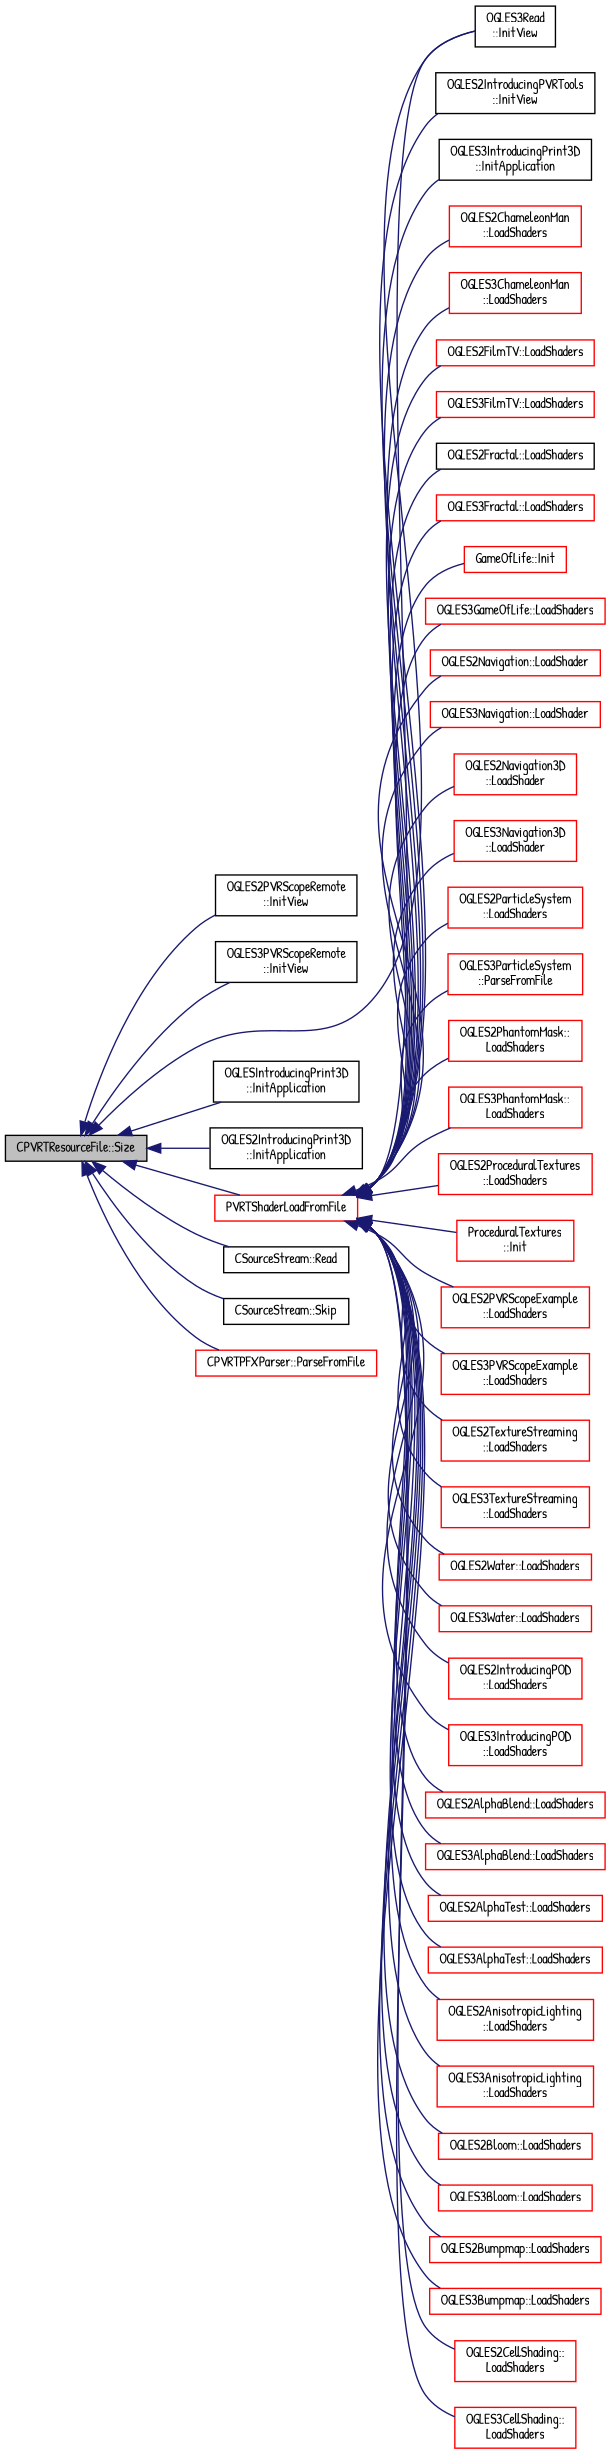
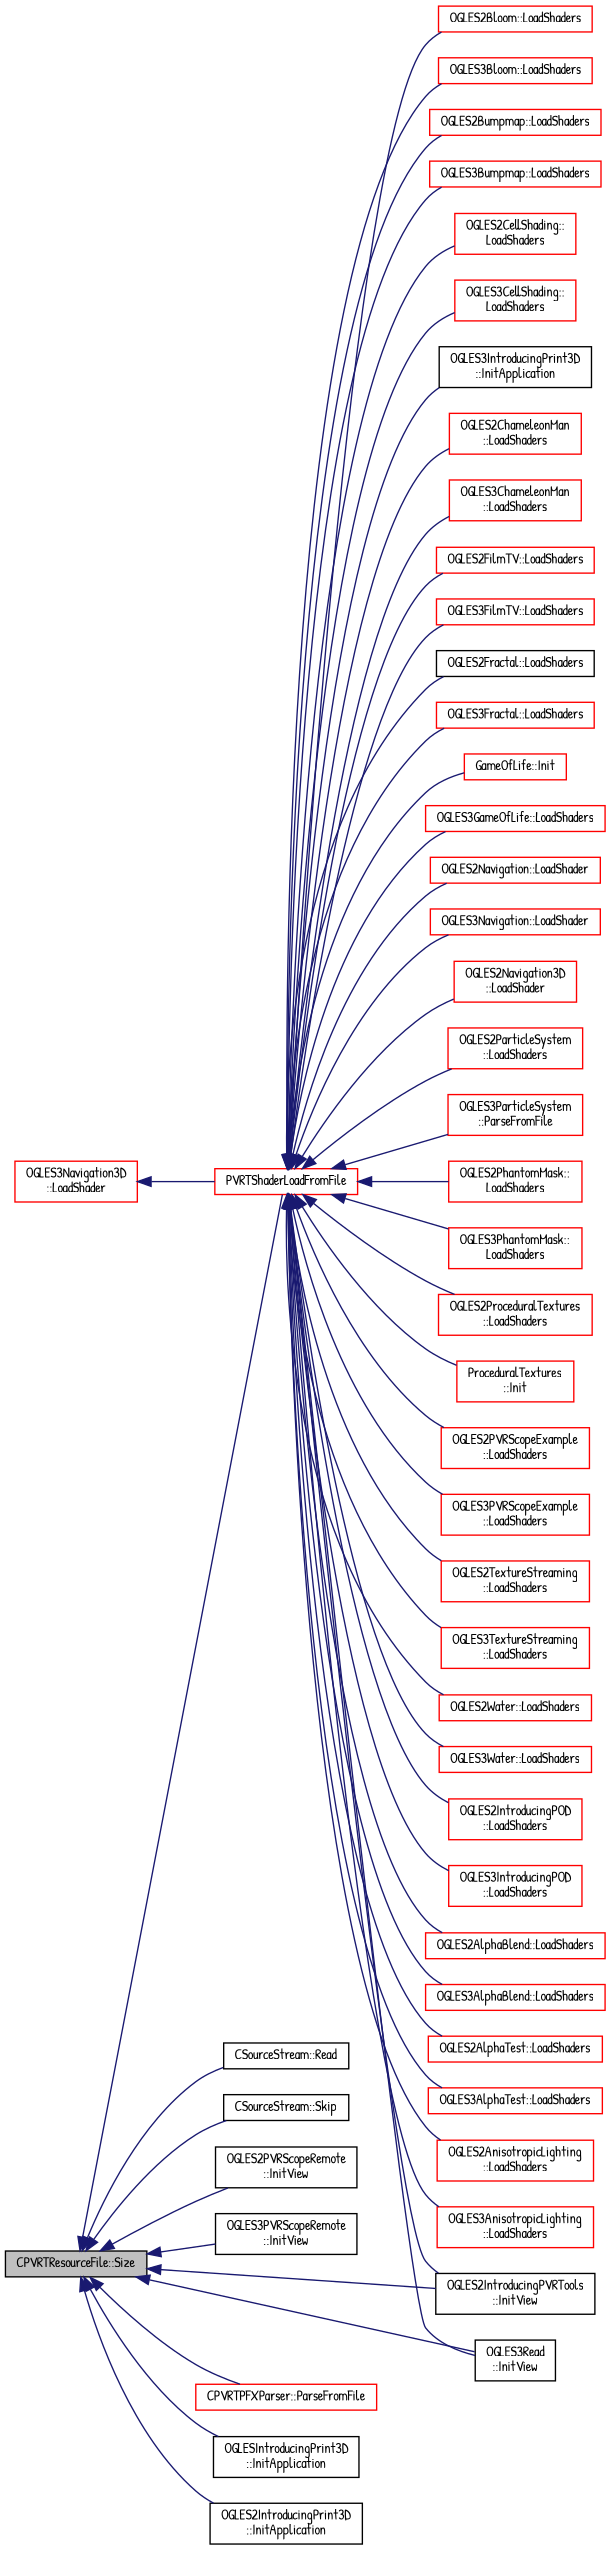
(400, 1015) -> (183, 1182)
none -> (298, 2279)
